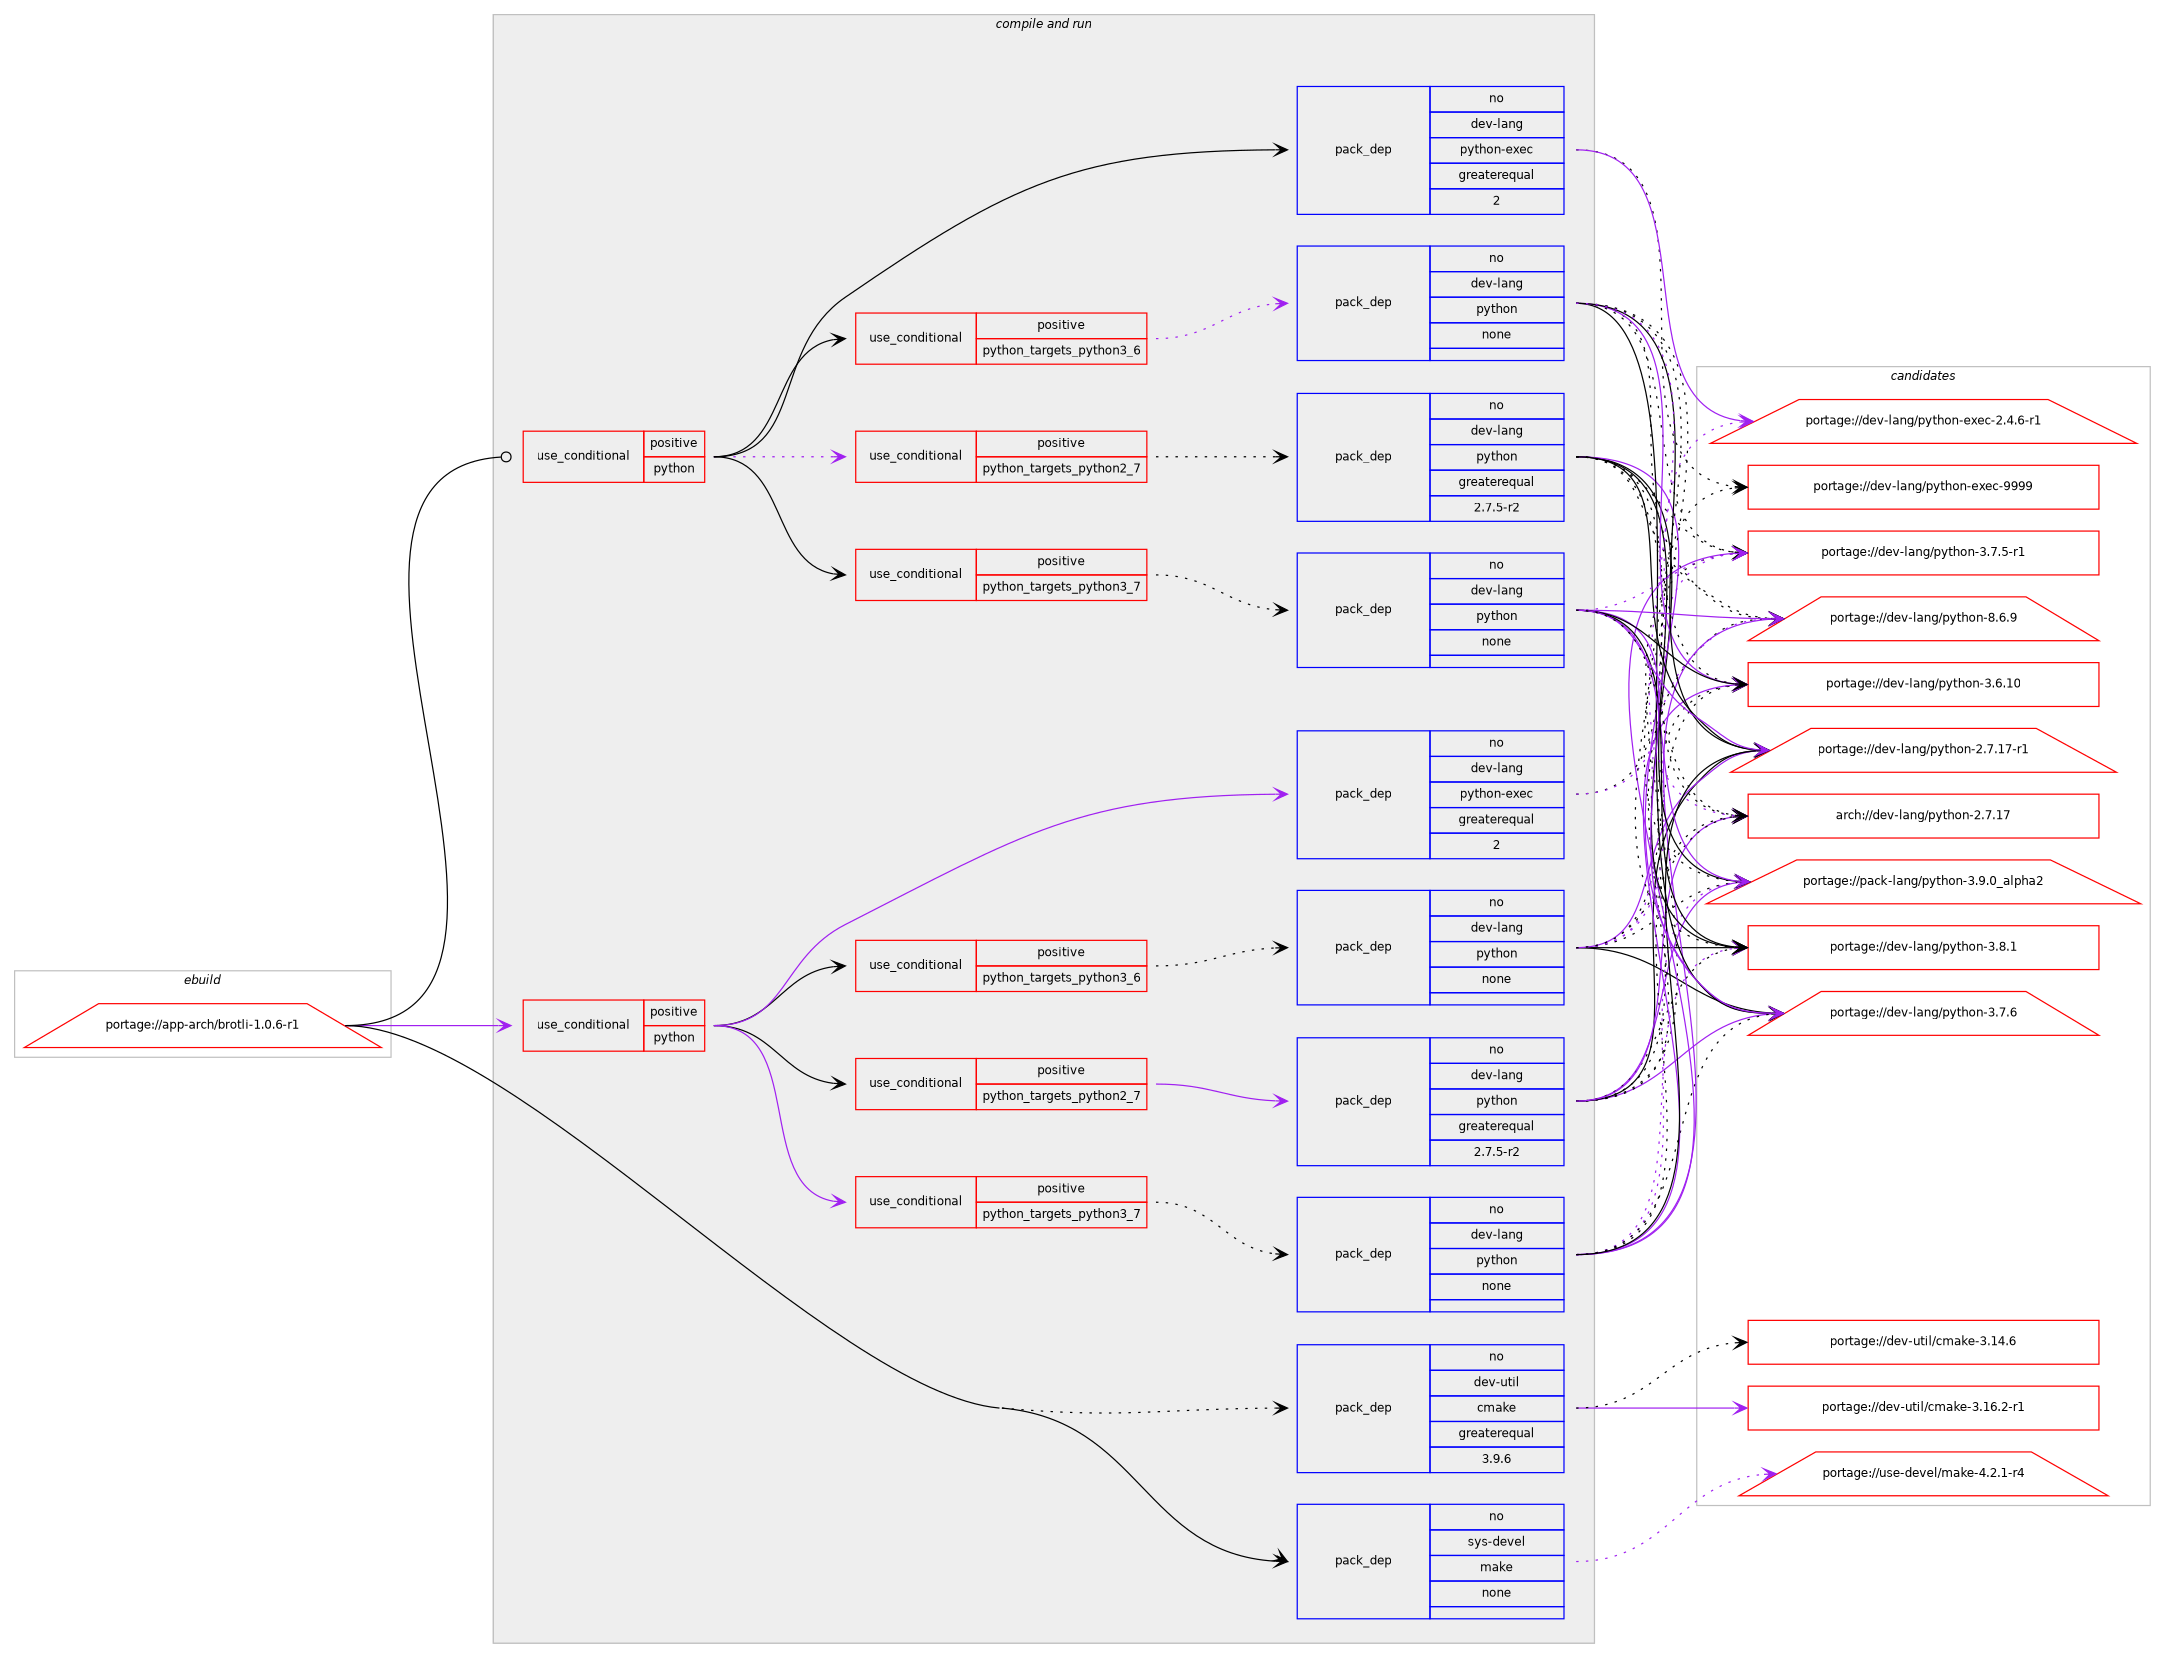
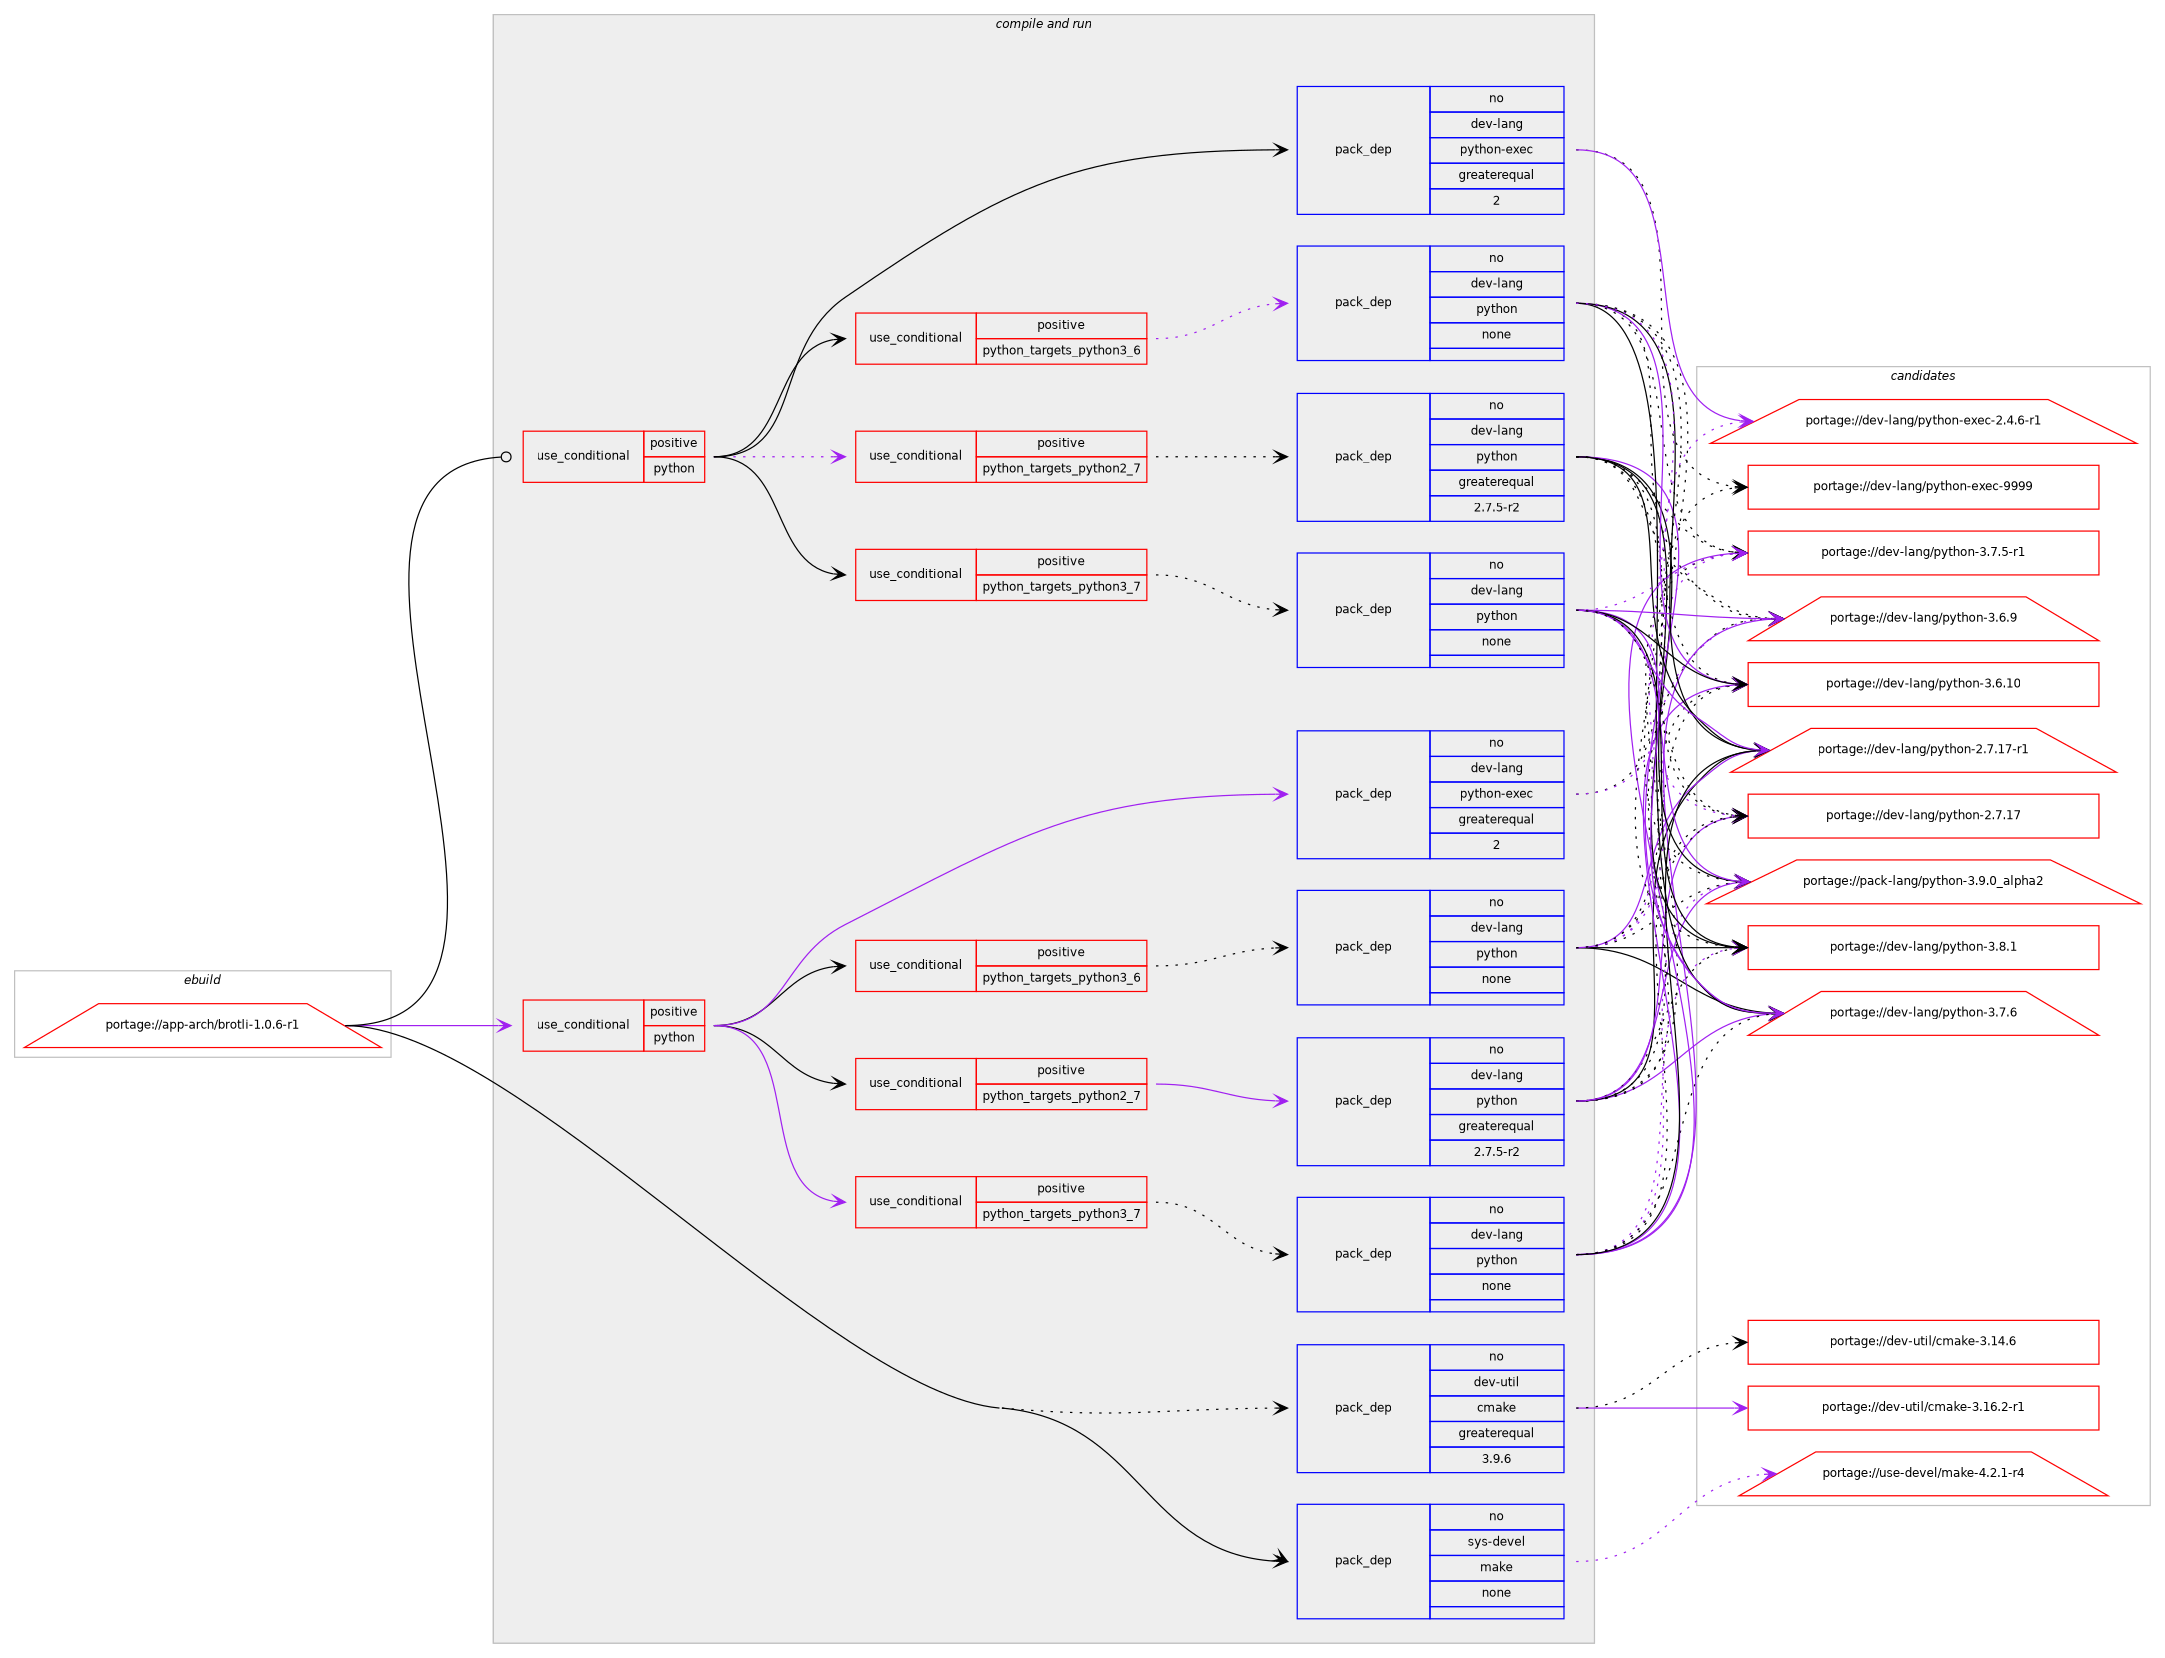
(1924, 619) -> (1924, 619)
(1924, 816) -> (1924, 816)
